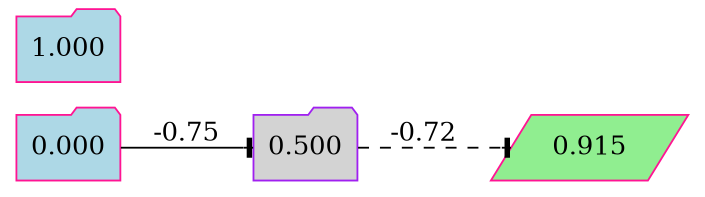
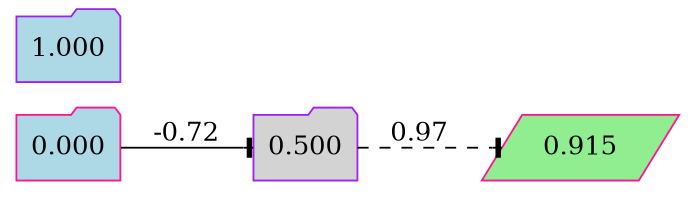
(68, 49) -> (68, 49)
(187, 134) -> (187, 134)
(424, 134) -> (419, 134)
